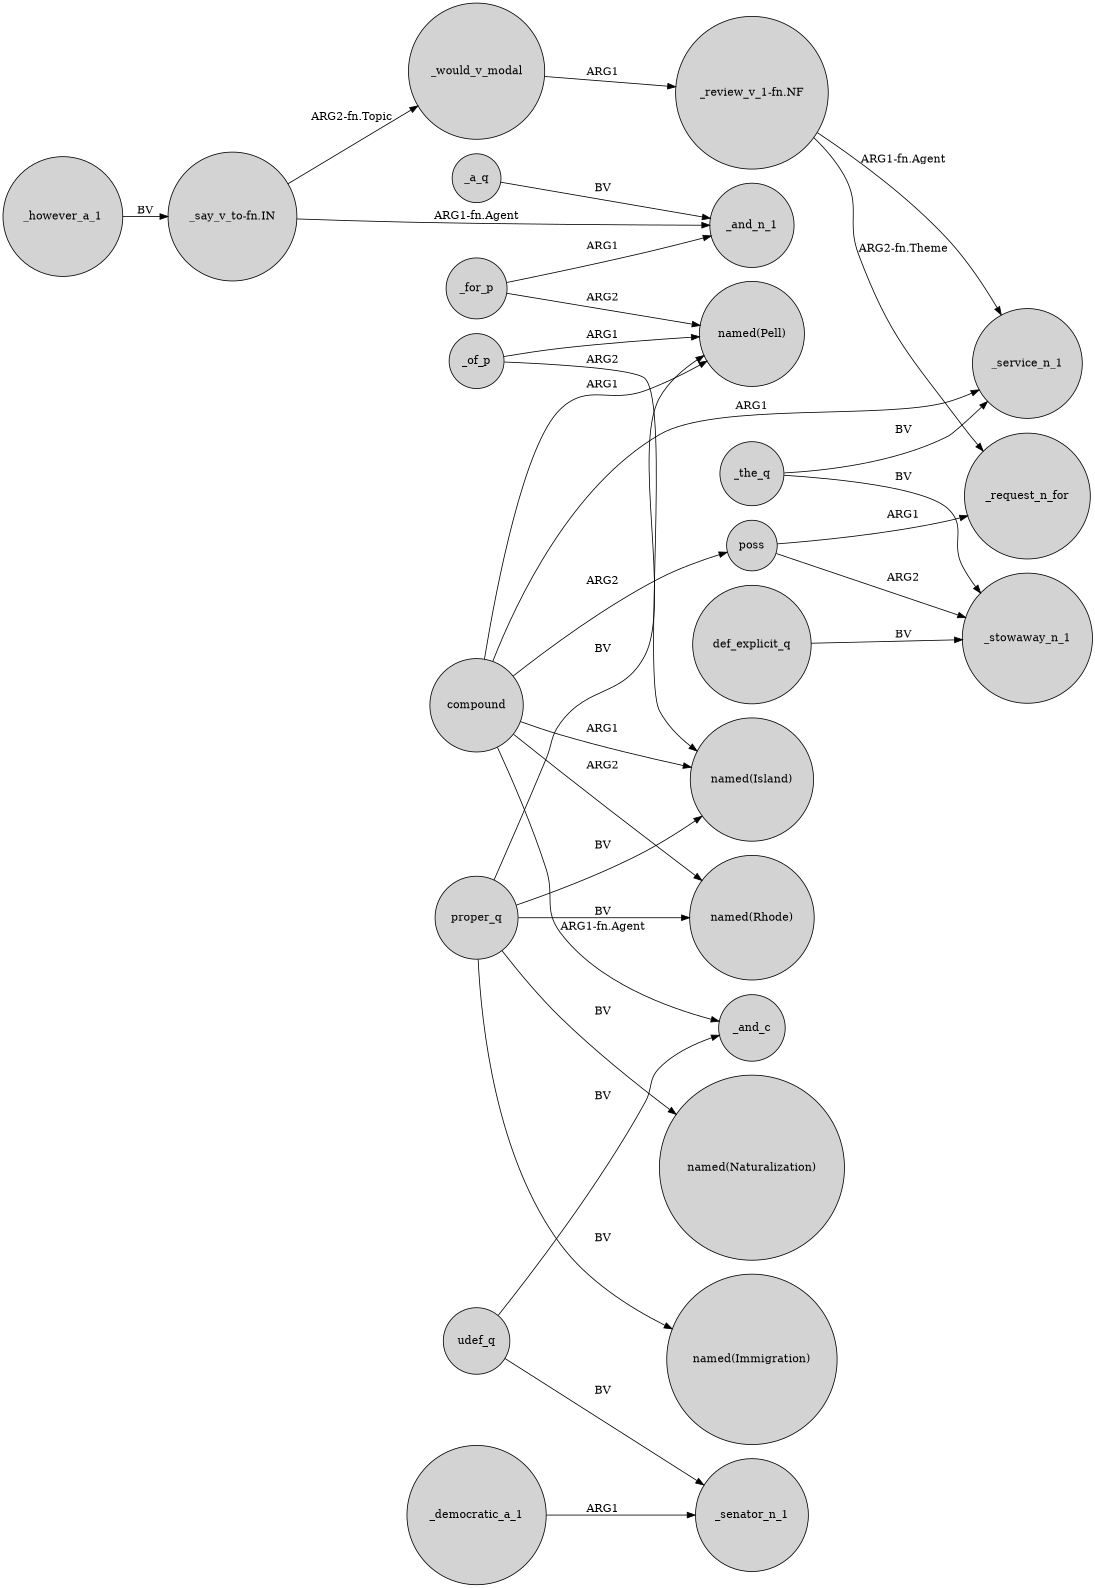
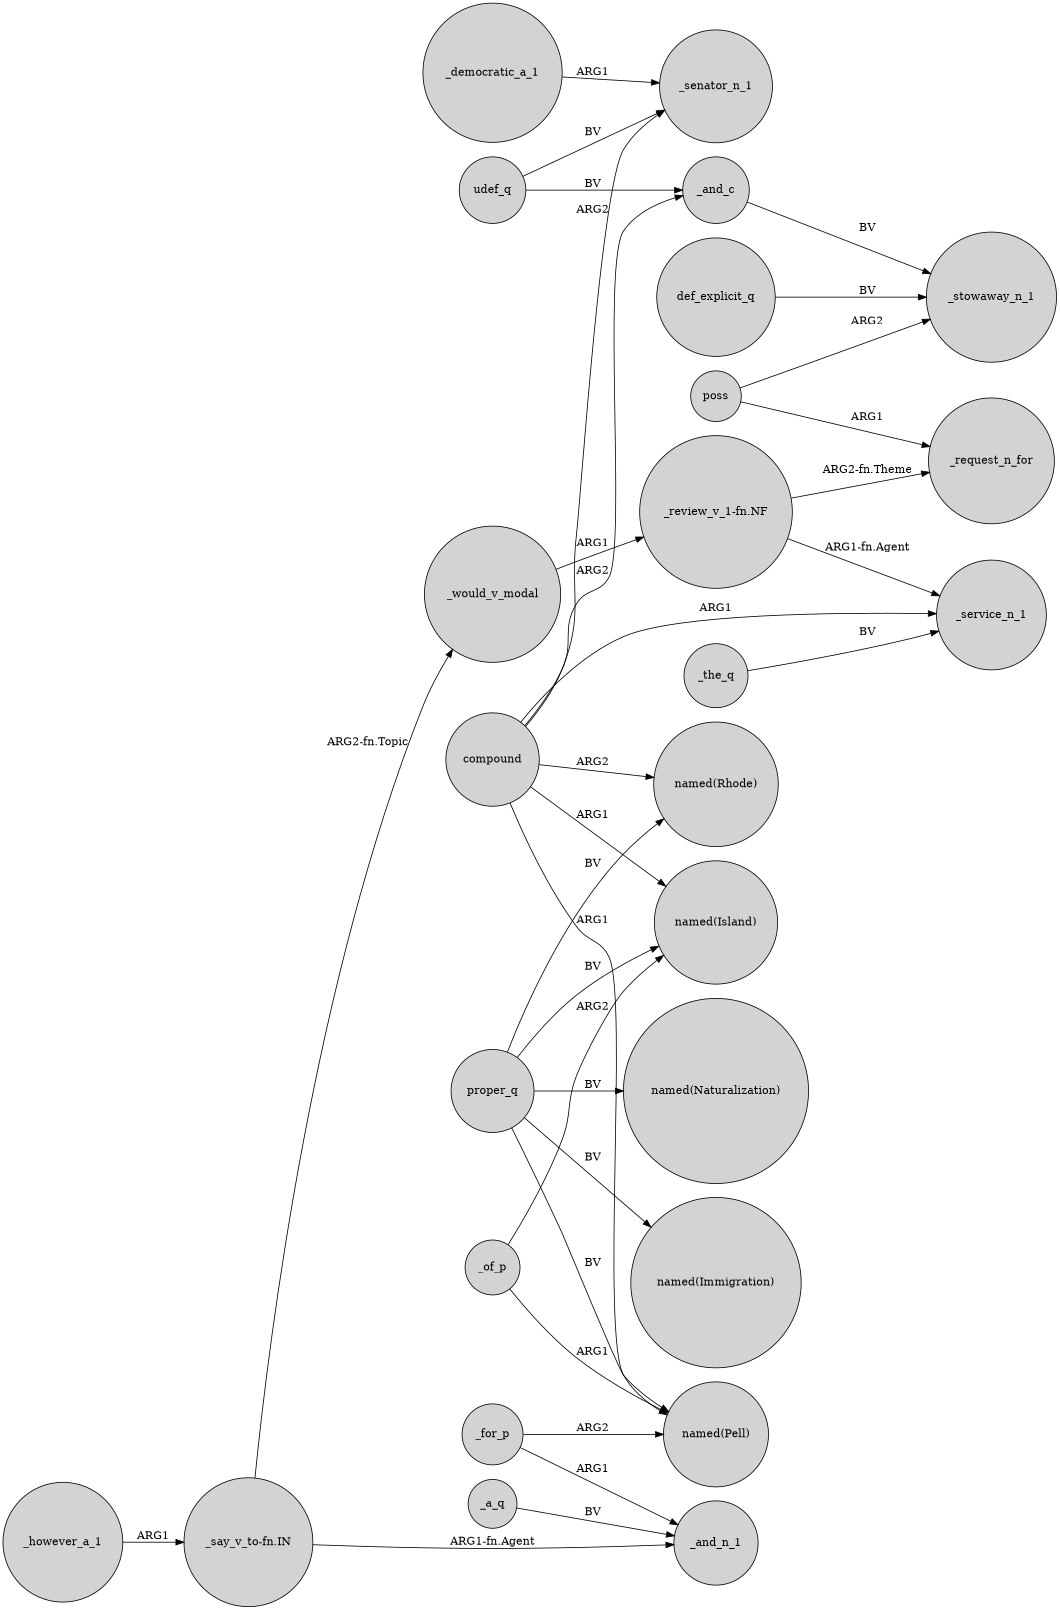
(145, 211) -> (153, 1536)
(910, 492) -> (835, 236)
(611, 606) -> (586, 419)
(603, 927) -> (593, 571)
